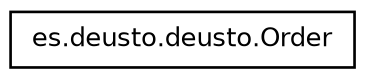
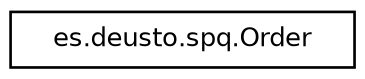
(183, 40) -> (183, 40)
